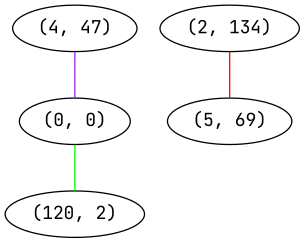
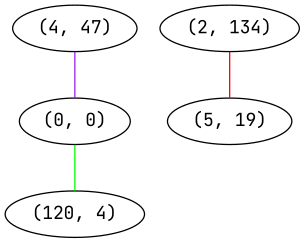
(230, 121) -> (230, 121)
(75, 214) -> (75, 214)
